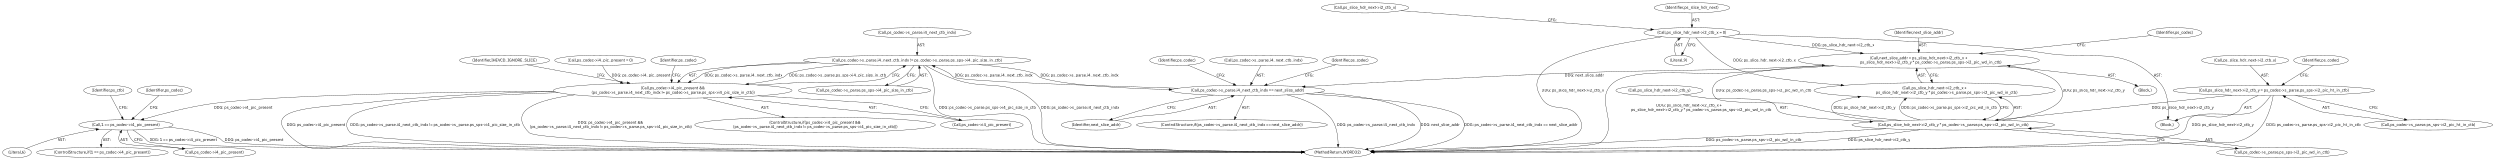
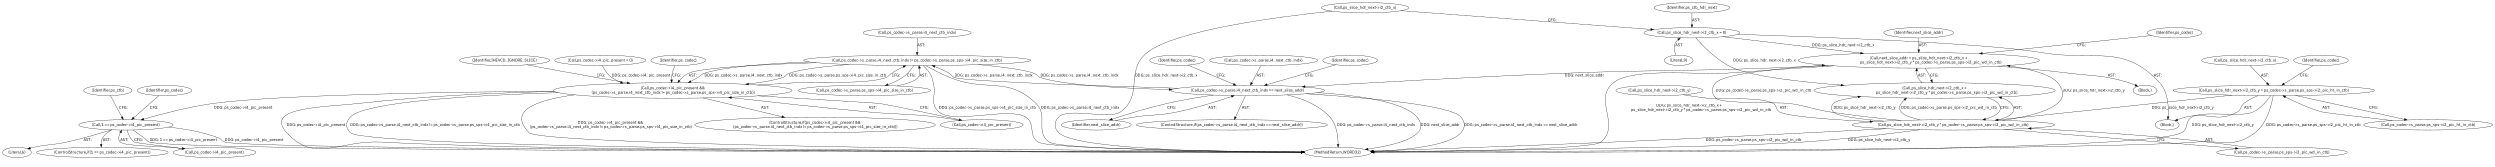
(1692, 8) -> (1692, 8)
(1687, 45) -> none
(1581, 129) -> (1087, 114)
(61, 137) -> (71, 141)
